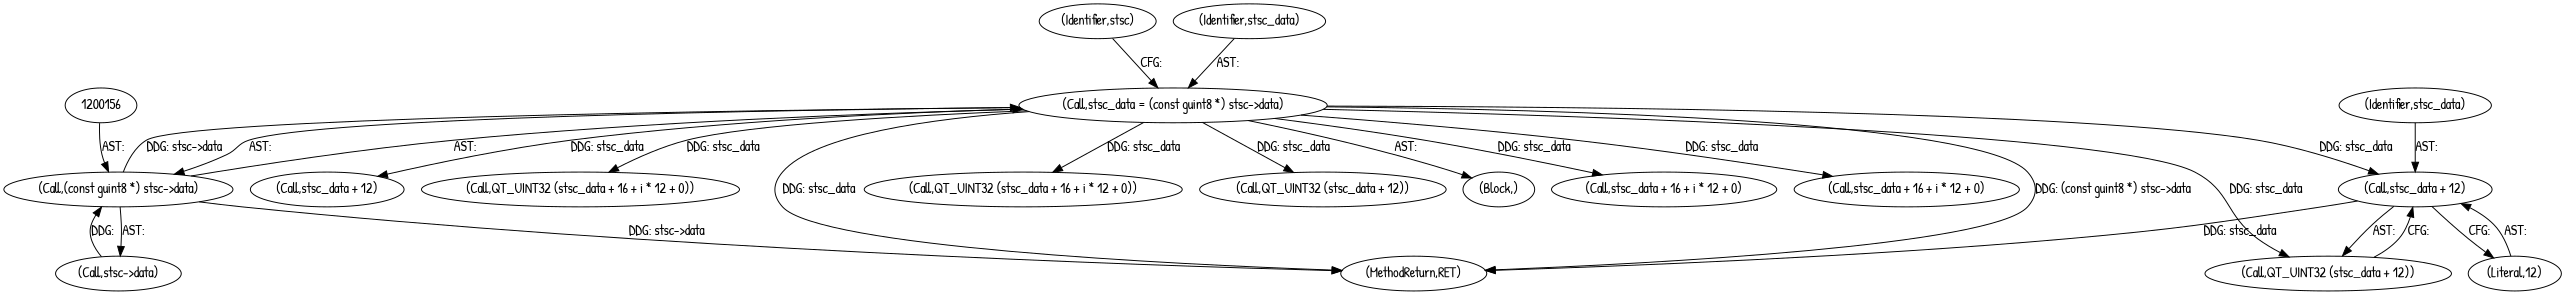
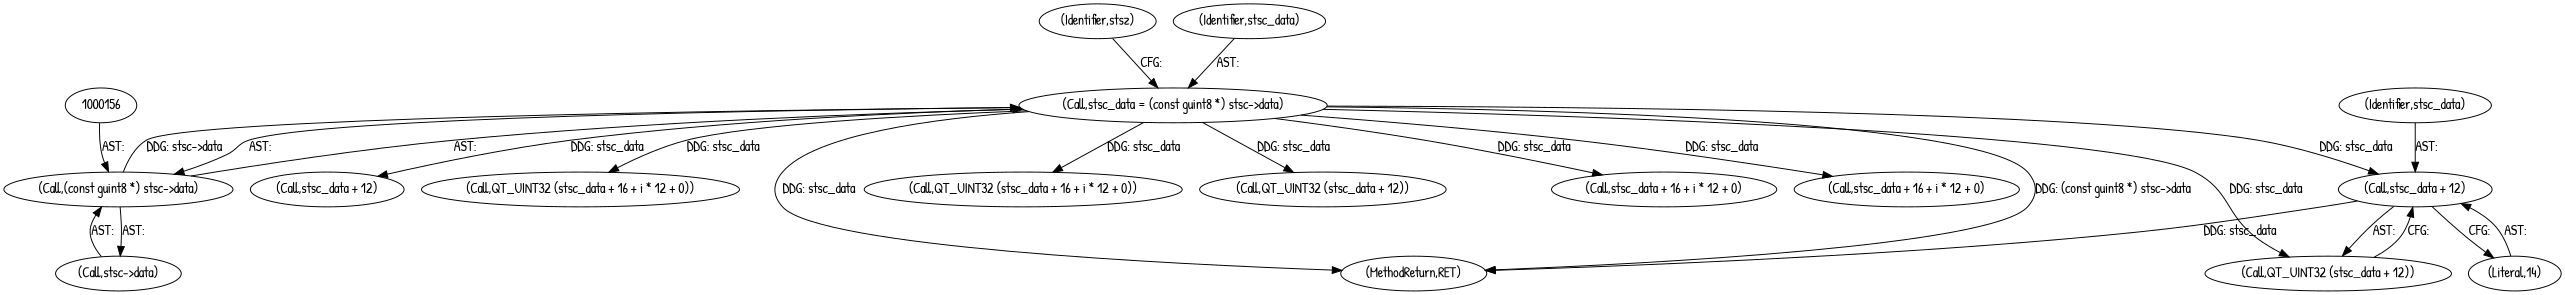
(1098, 21) -> (1098, 21)
(101, 105) -> (101, 105)
(1499, 189) -> none
(104, 232) -> (104, 232)
(765, 247) -> none
(2515, 274) -> (2515, 274)
